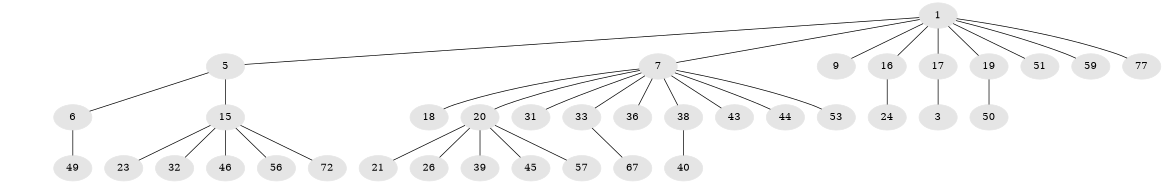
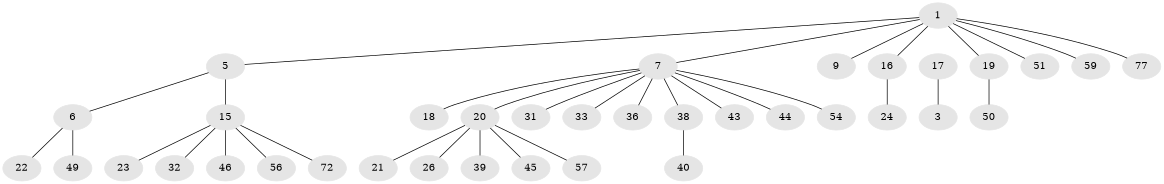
(938, 41) -> none
(836, 117) -> (836, 117)
none -> (22, 168)
(633, 168) -> none
